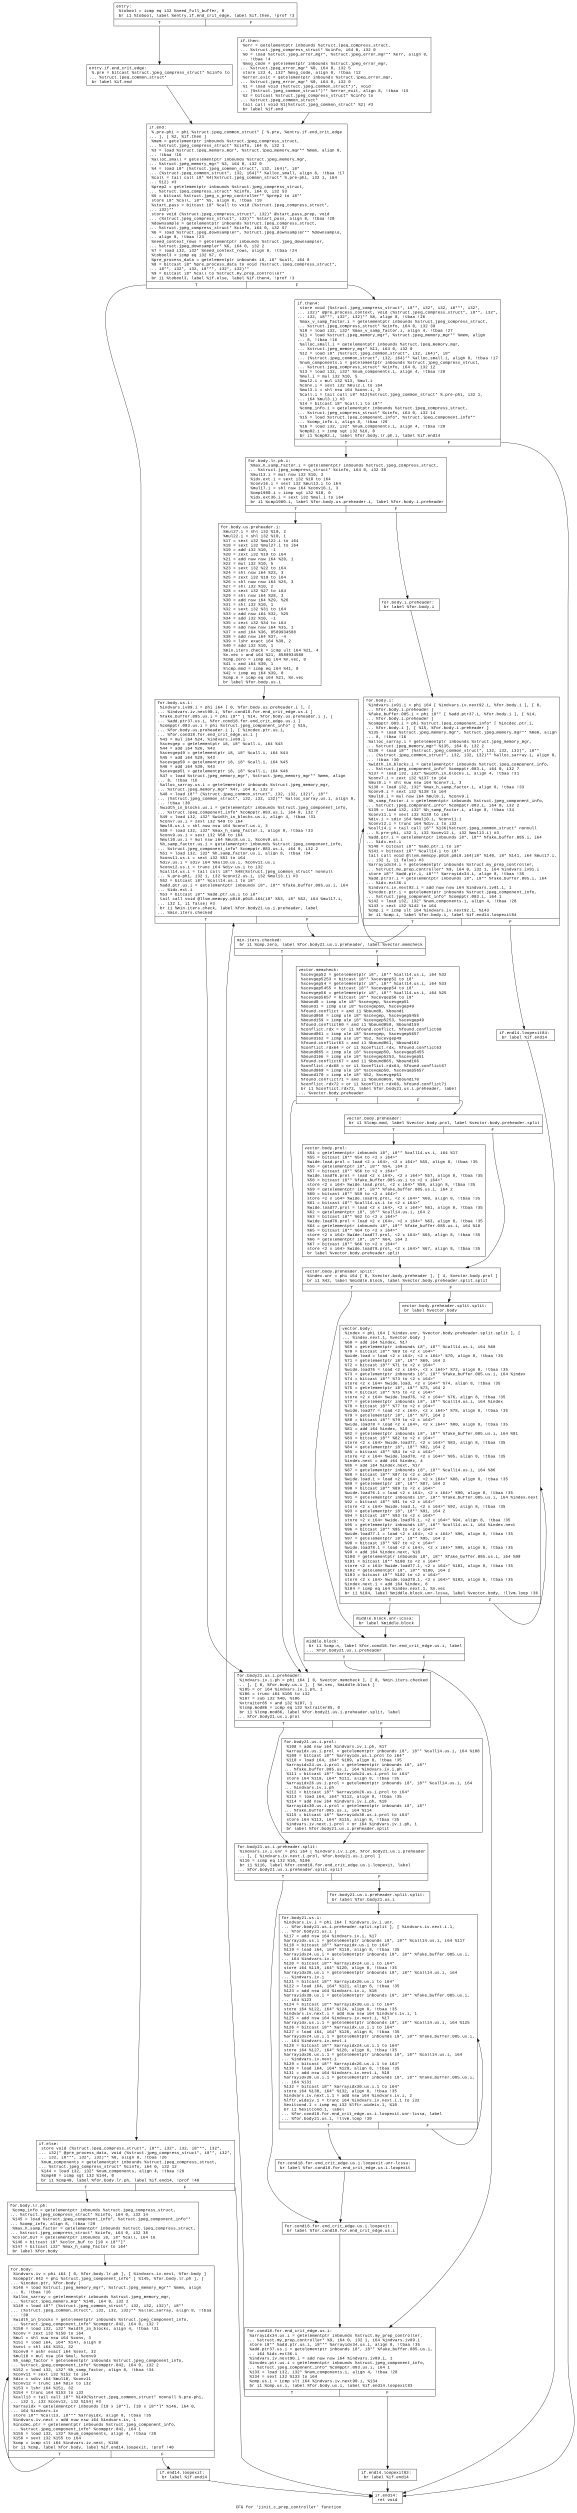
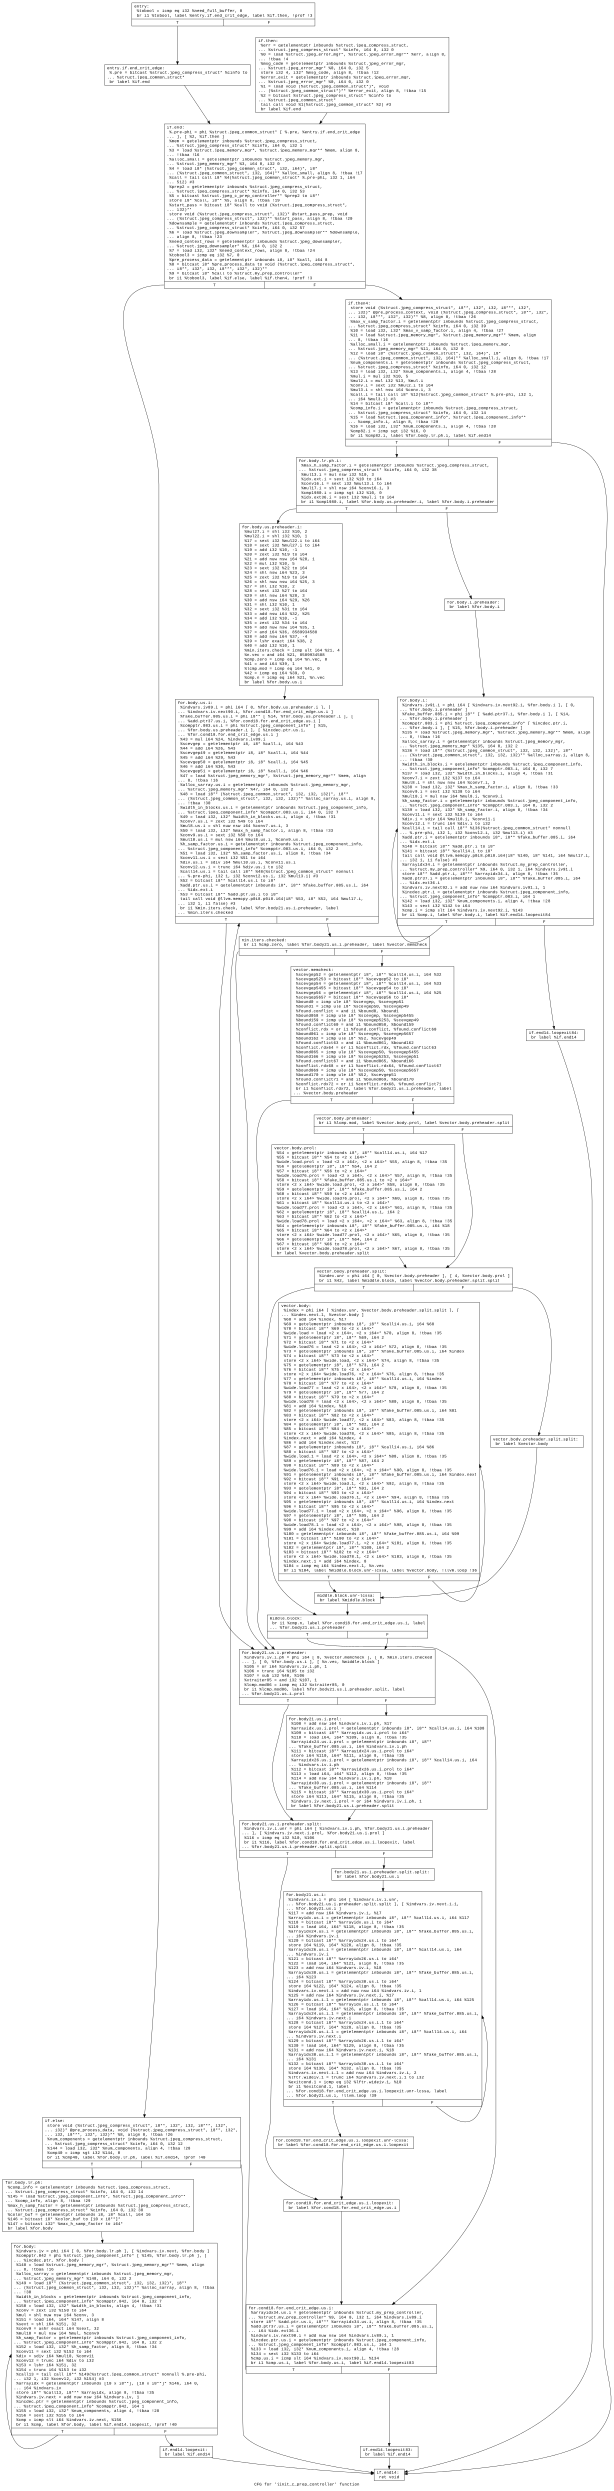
(445, 1318) -> (502, 1567)
